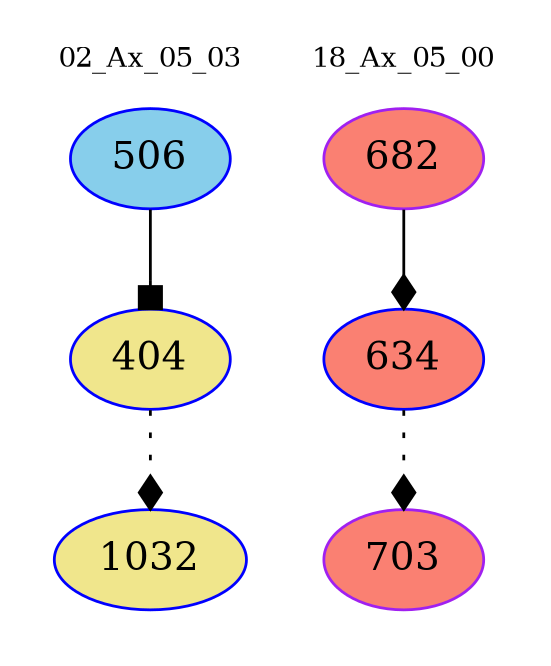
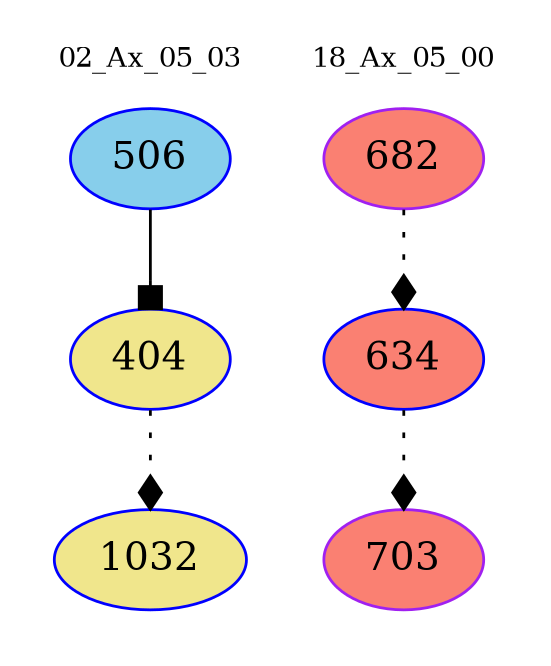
(404, 243) -> (404, 243)
